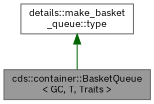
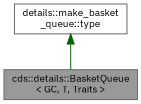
(77, 85) -> (71, 85)
